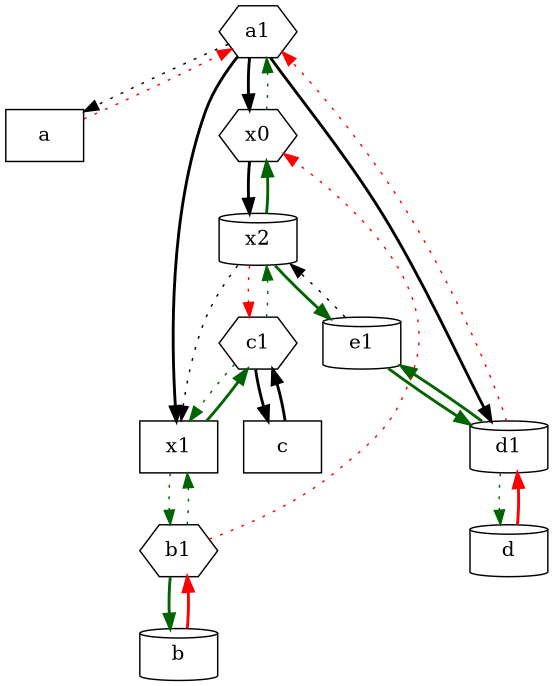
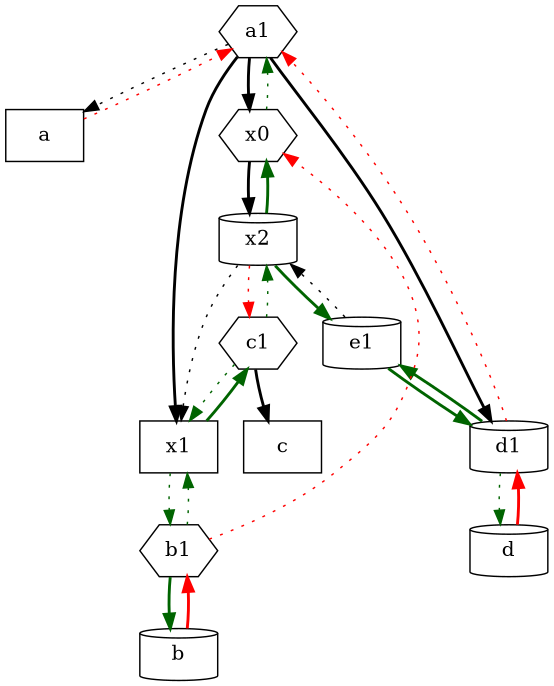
(282, 402) -> none
